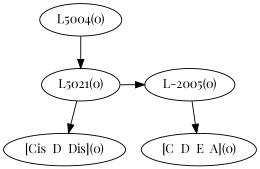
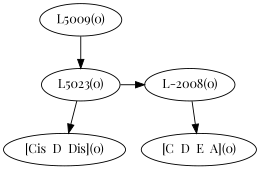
(81, 20) -> (81, 20)
(81, 85) -> (81, 85)
(190, 85) -> (190, 85)
